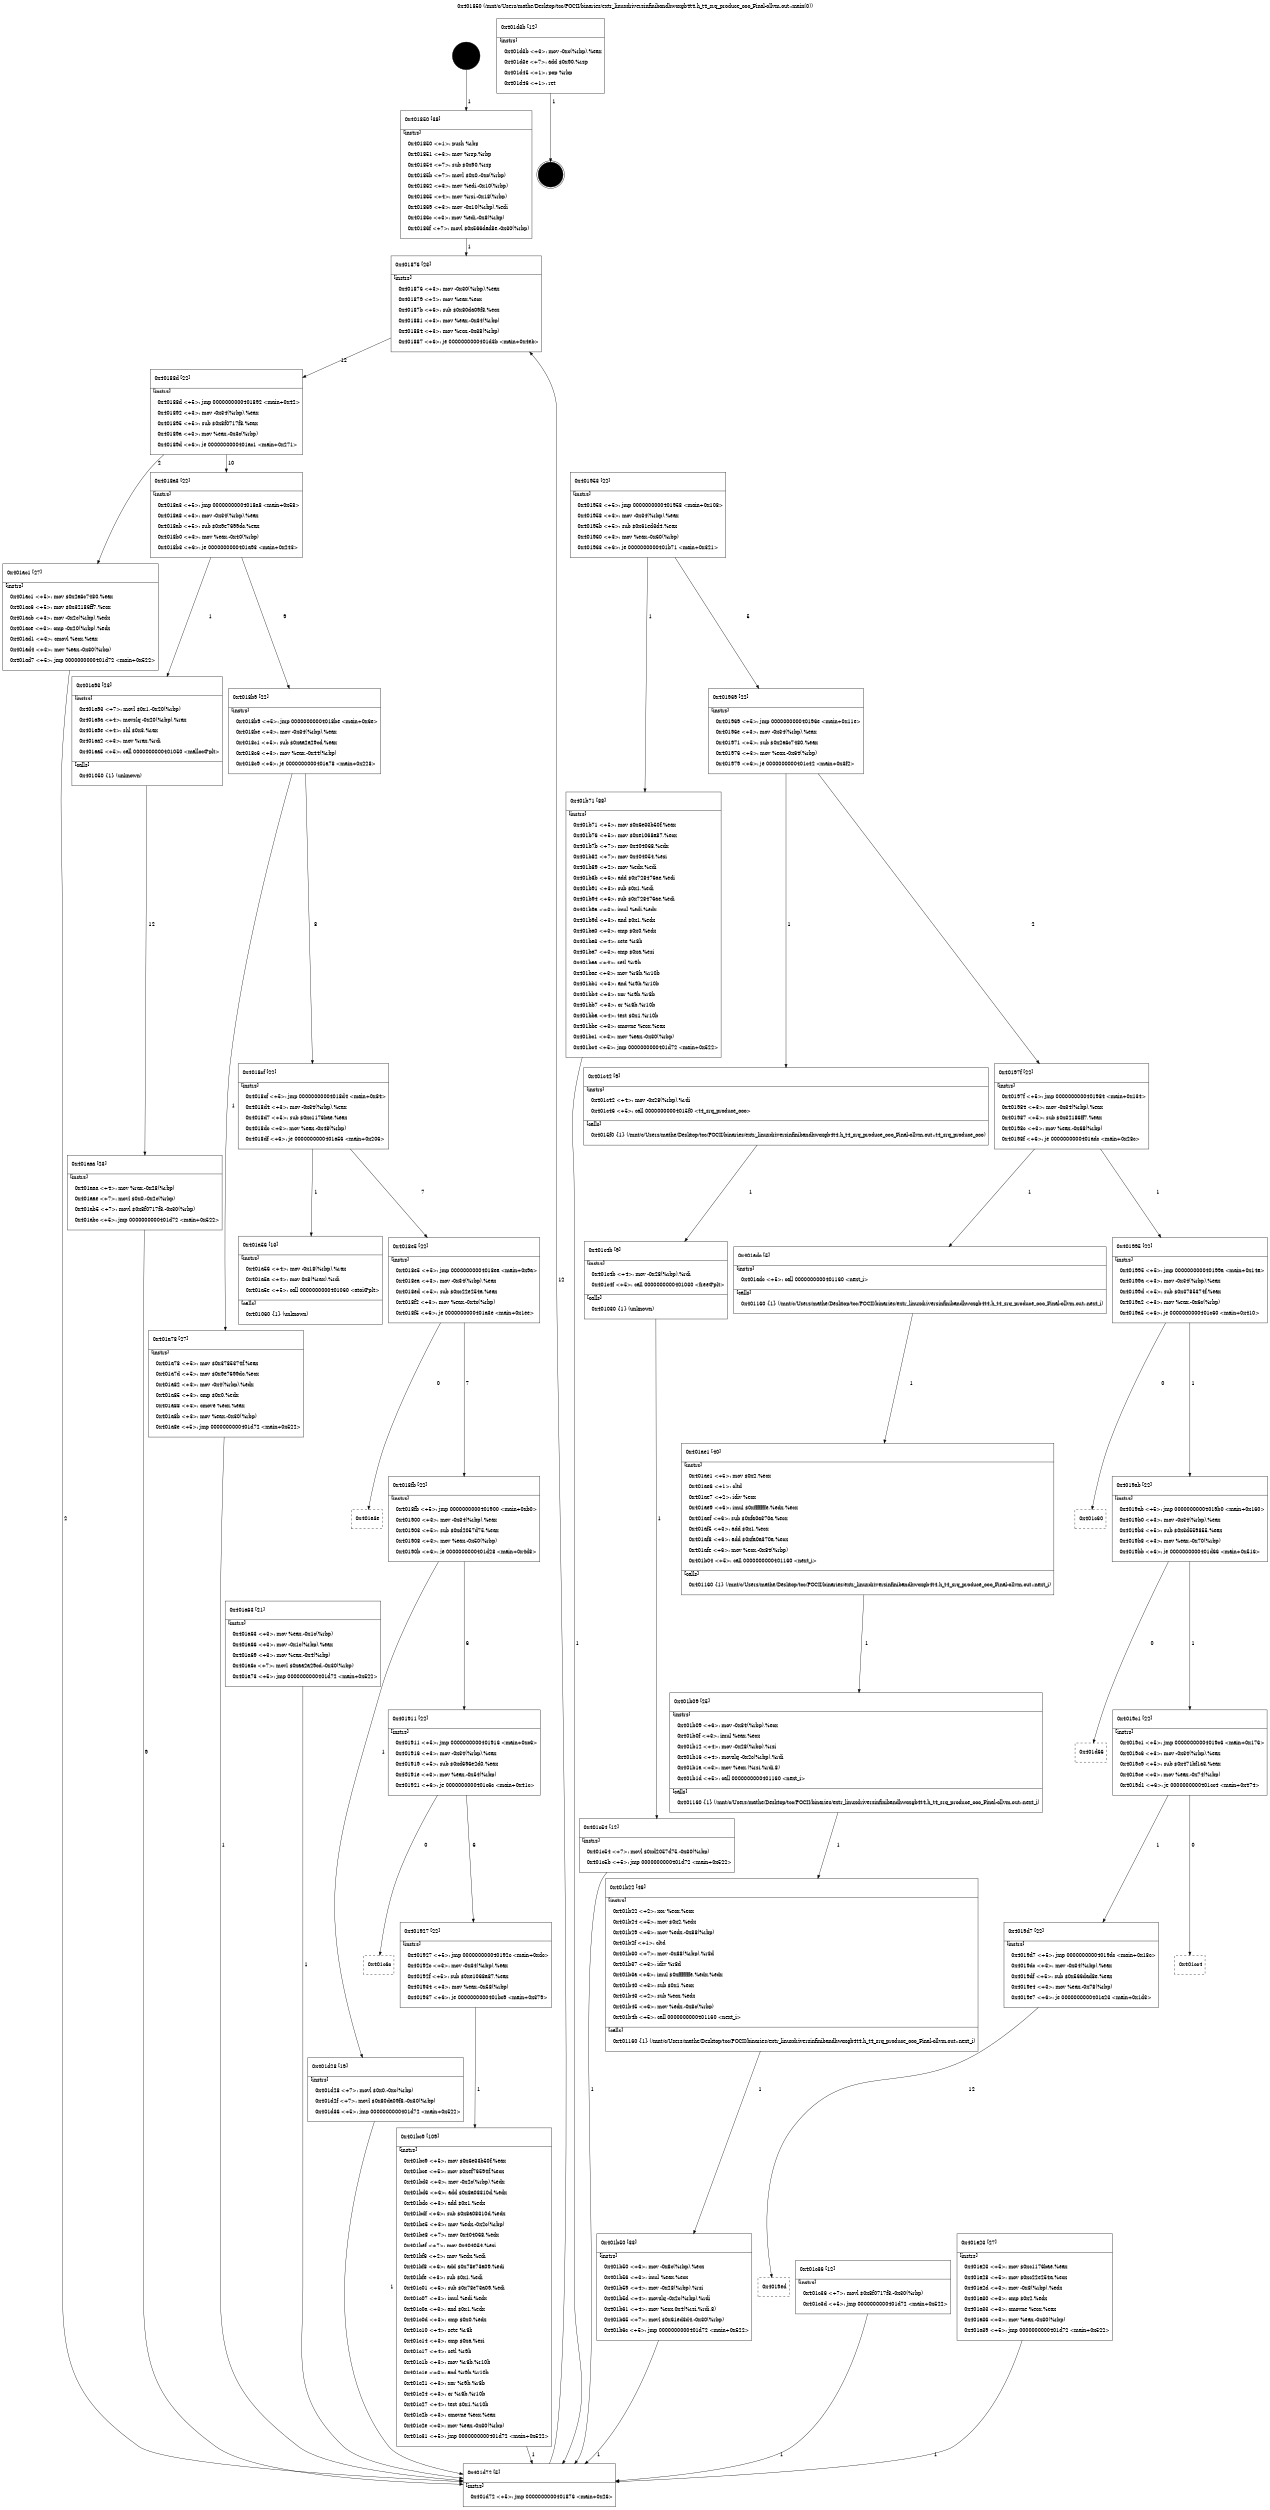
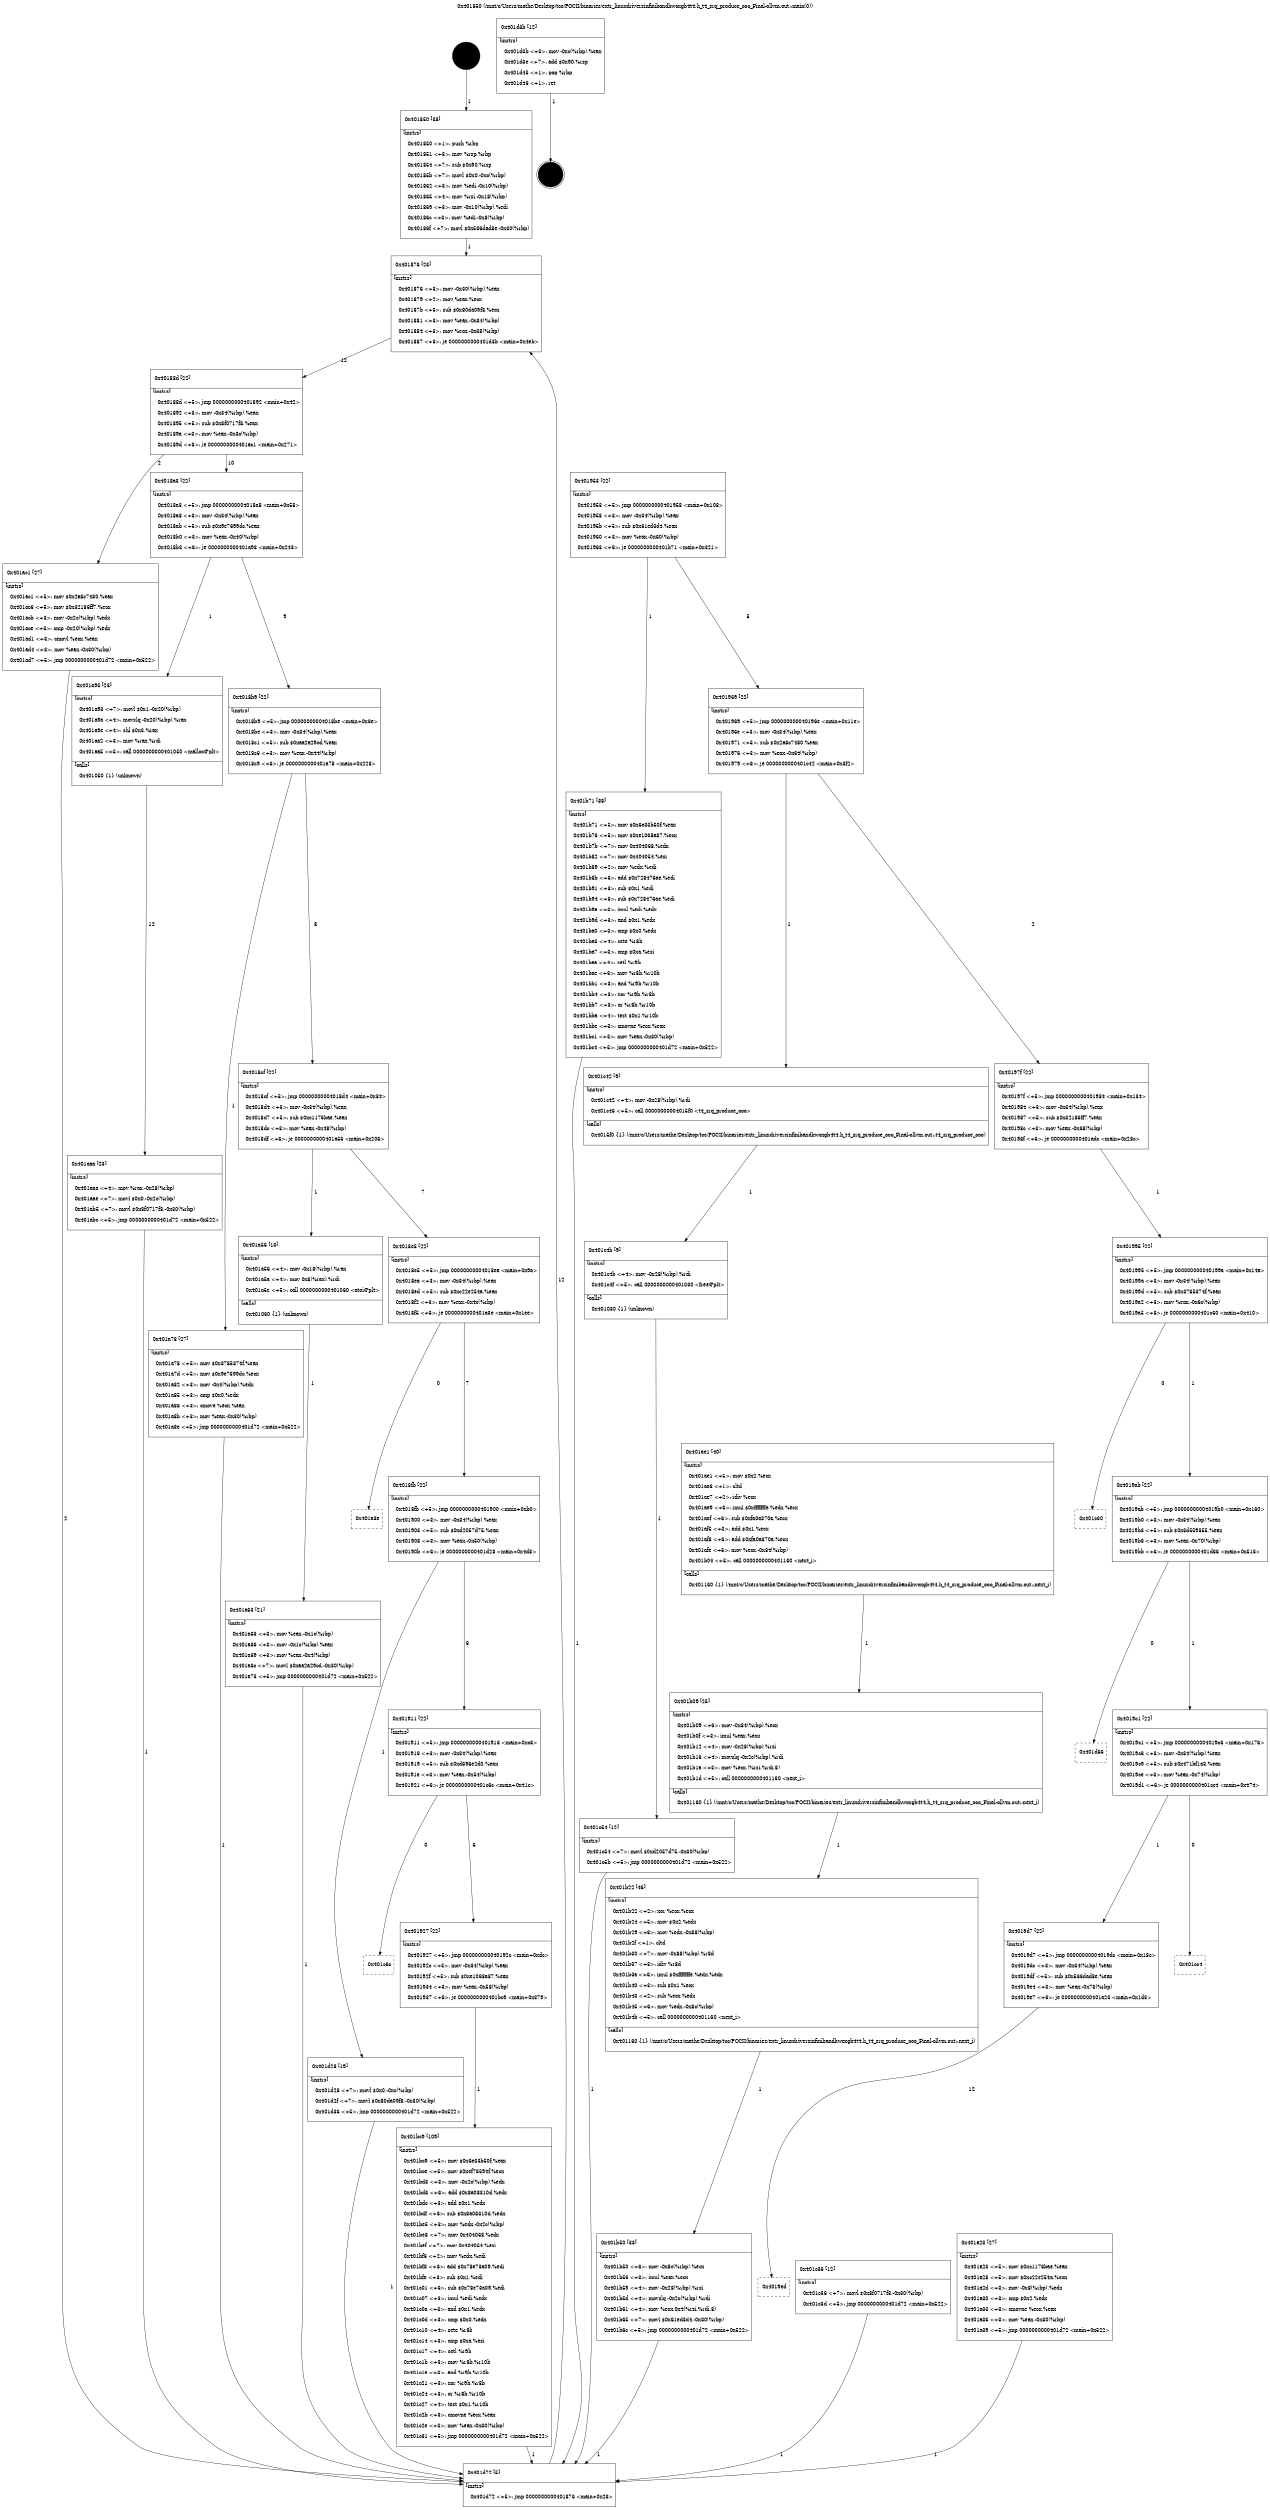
(920, 1280) -> none
none -> (307, 1461)
(146, 1753) -> (146, 1753)
